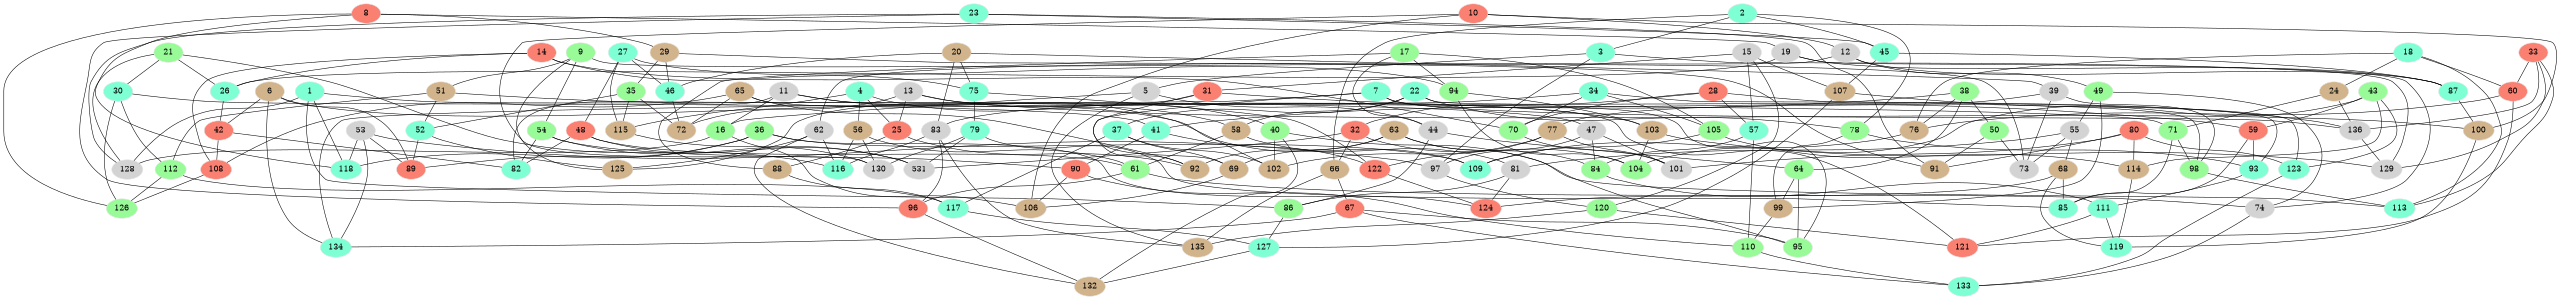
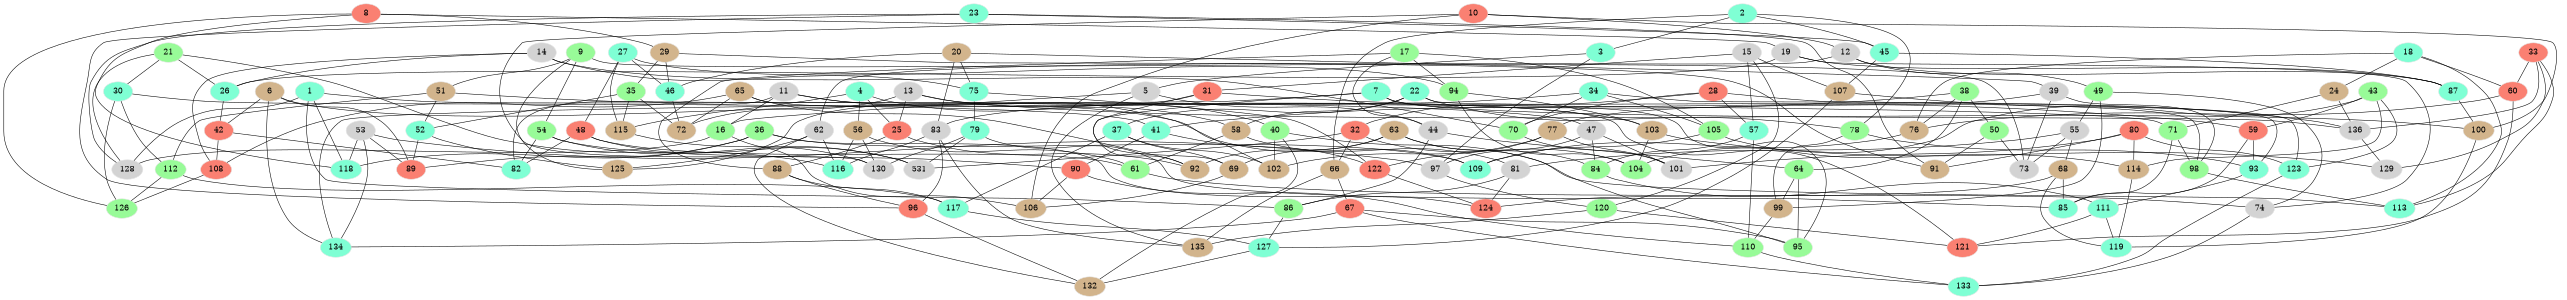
(542, 53) -> (542, 53)
(2048, 64) -> none
(1023, 186) -> (844, 192)
